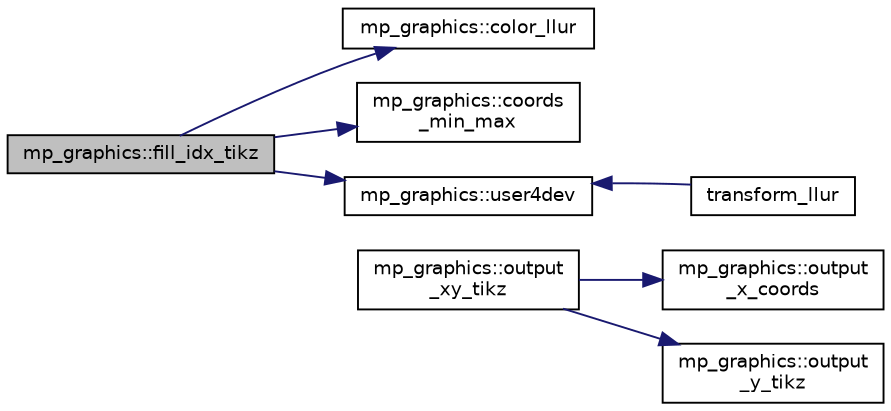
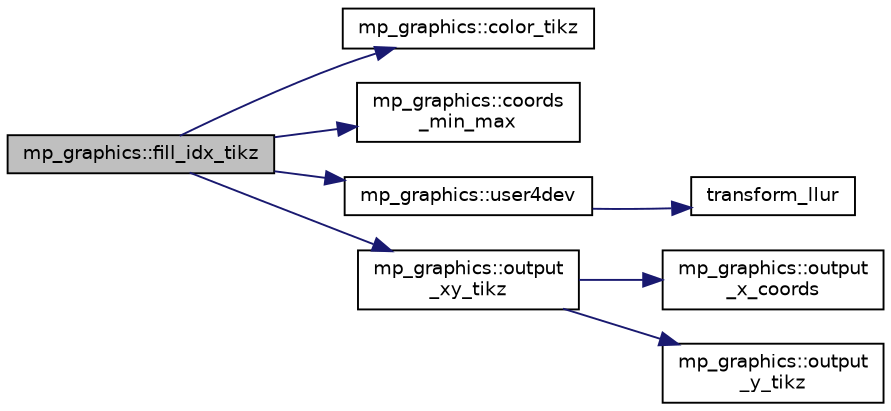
(468, 29) -> (468, 29)
(652, 184) -> (632, 209)
none -> (281, 208)
